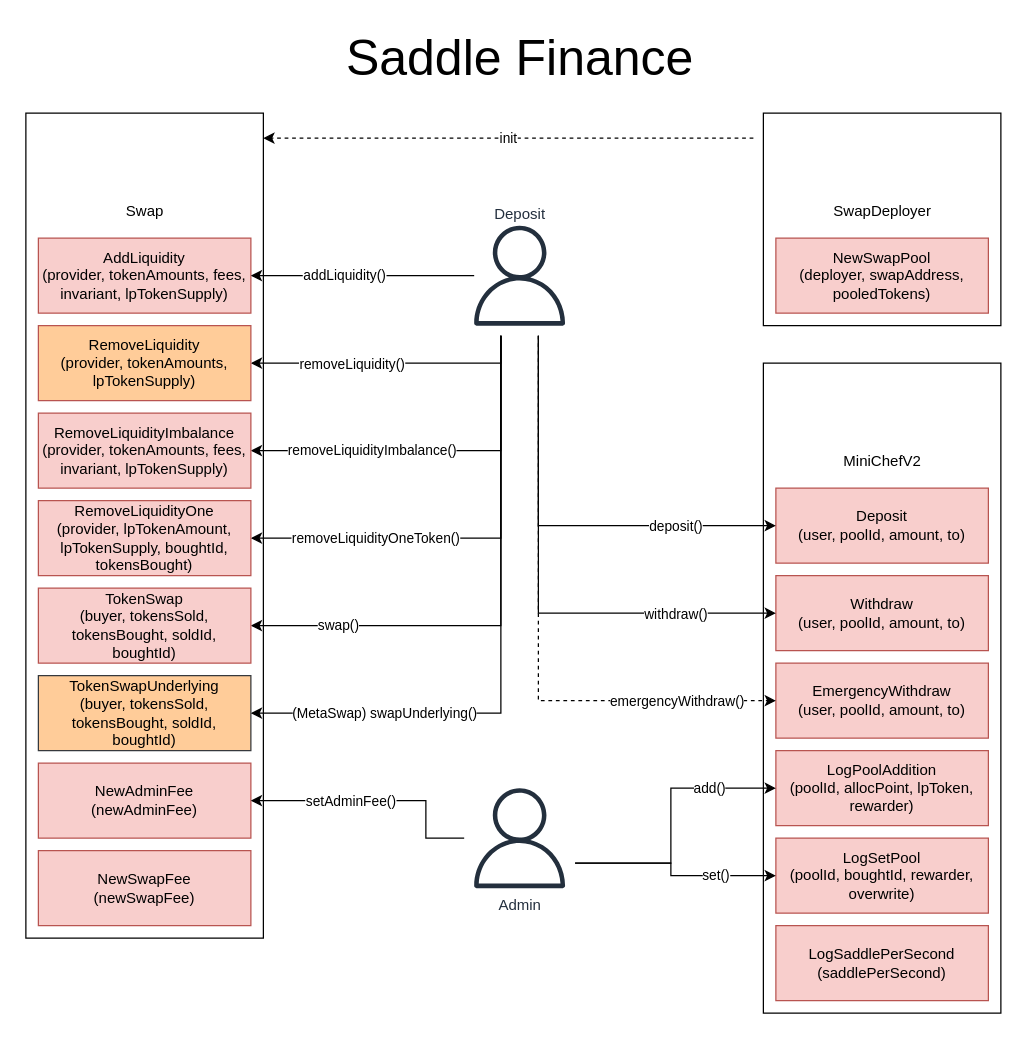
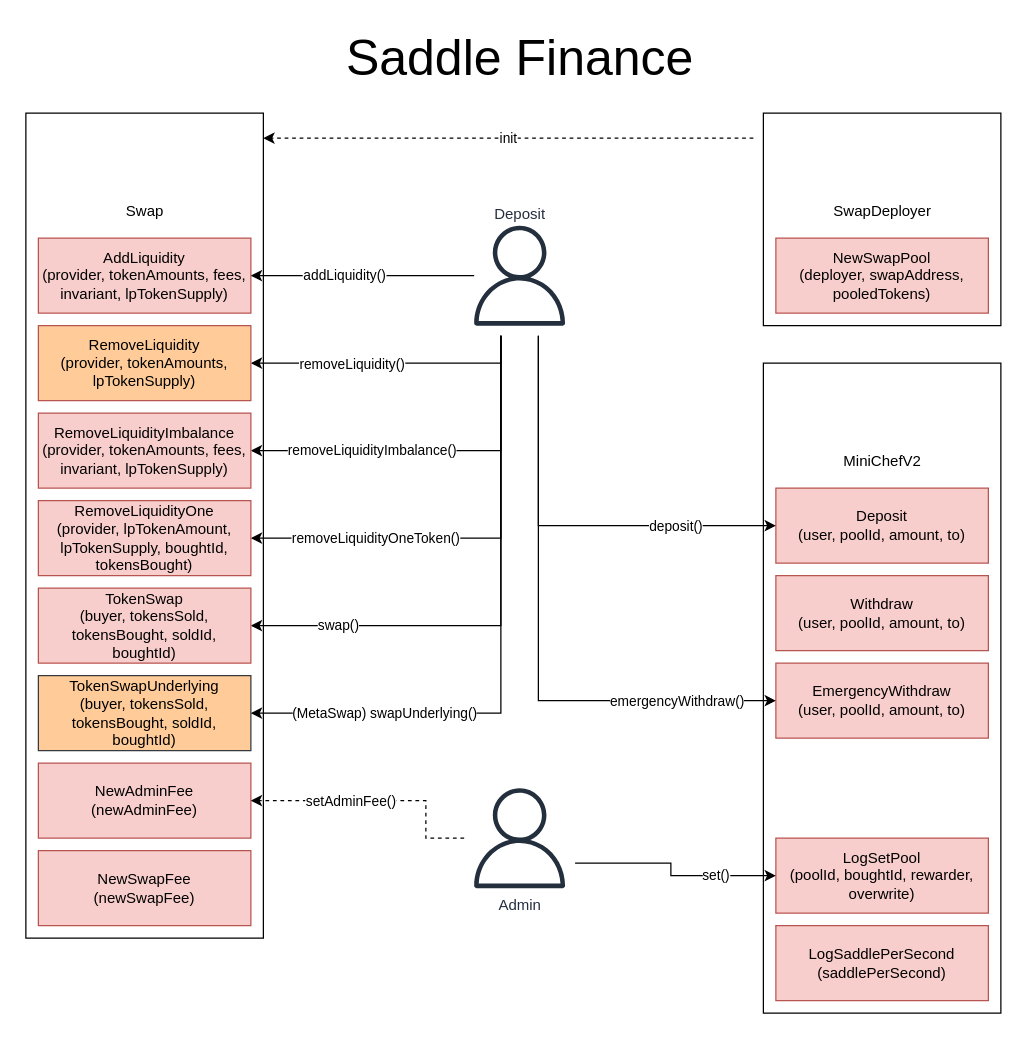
(654, 613) -> none
(538, 694) -> (538, 694)
(682, 788) -> none
(882, 788) -> none
(426, 822) -> (426, 822)
